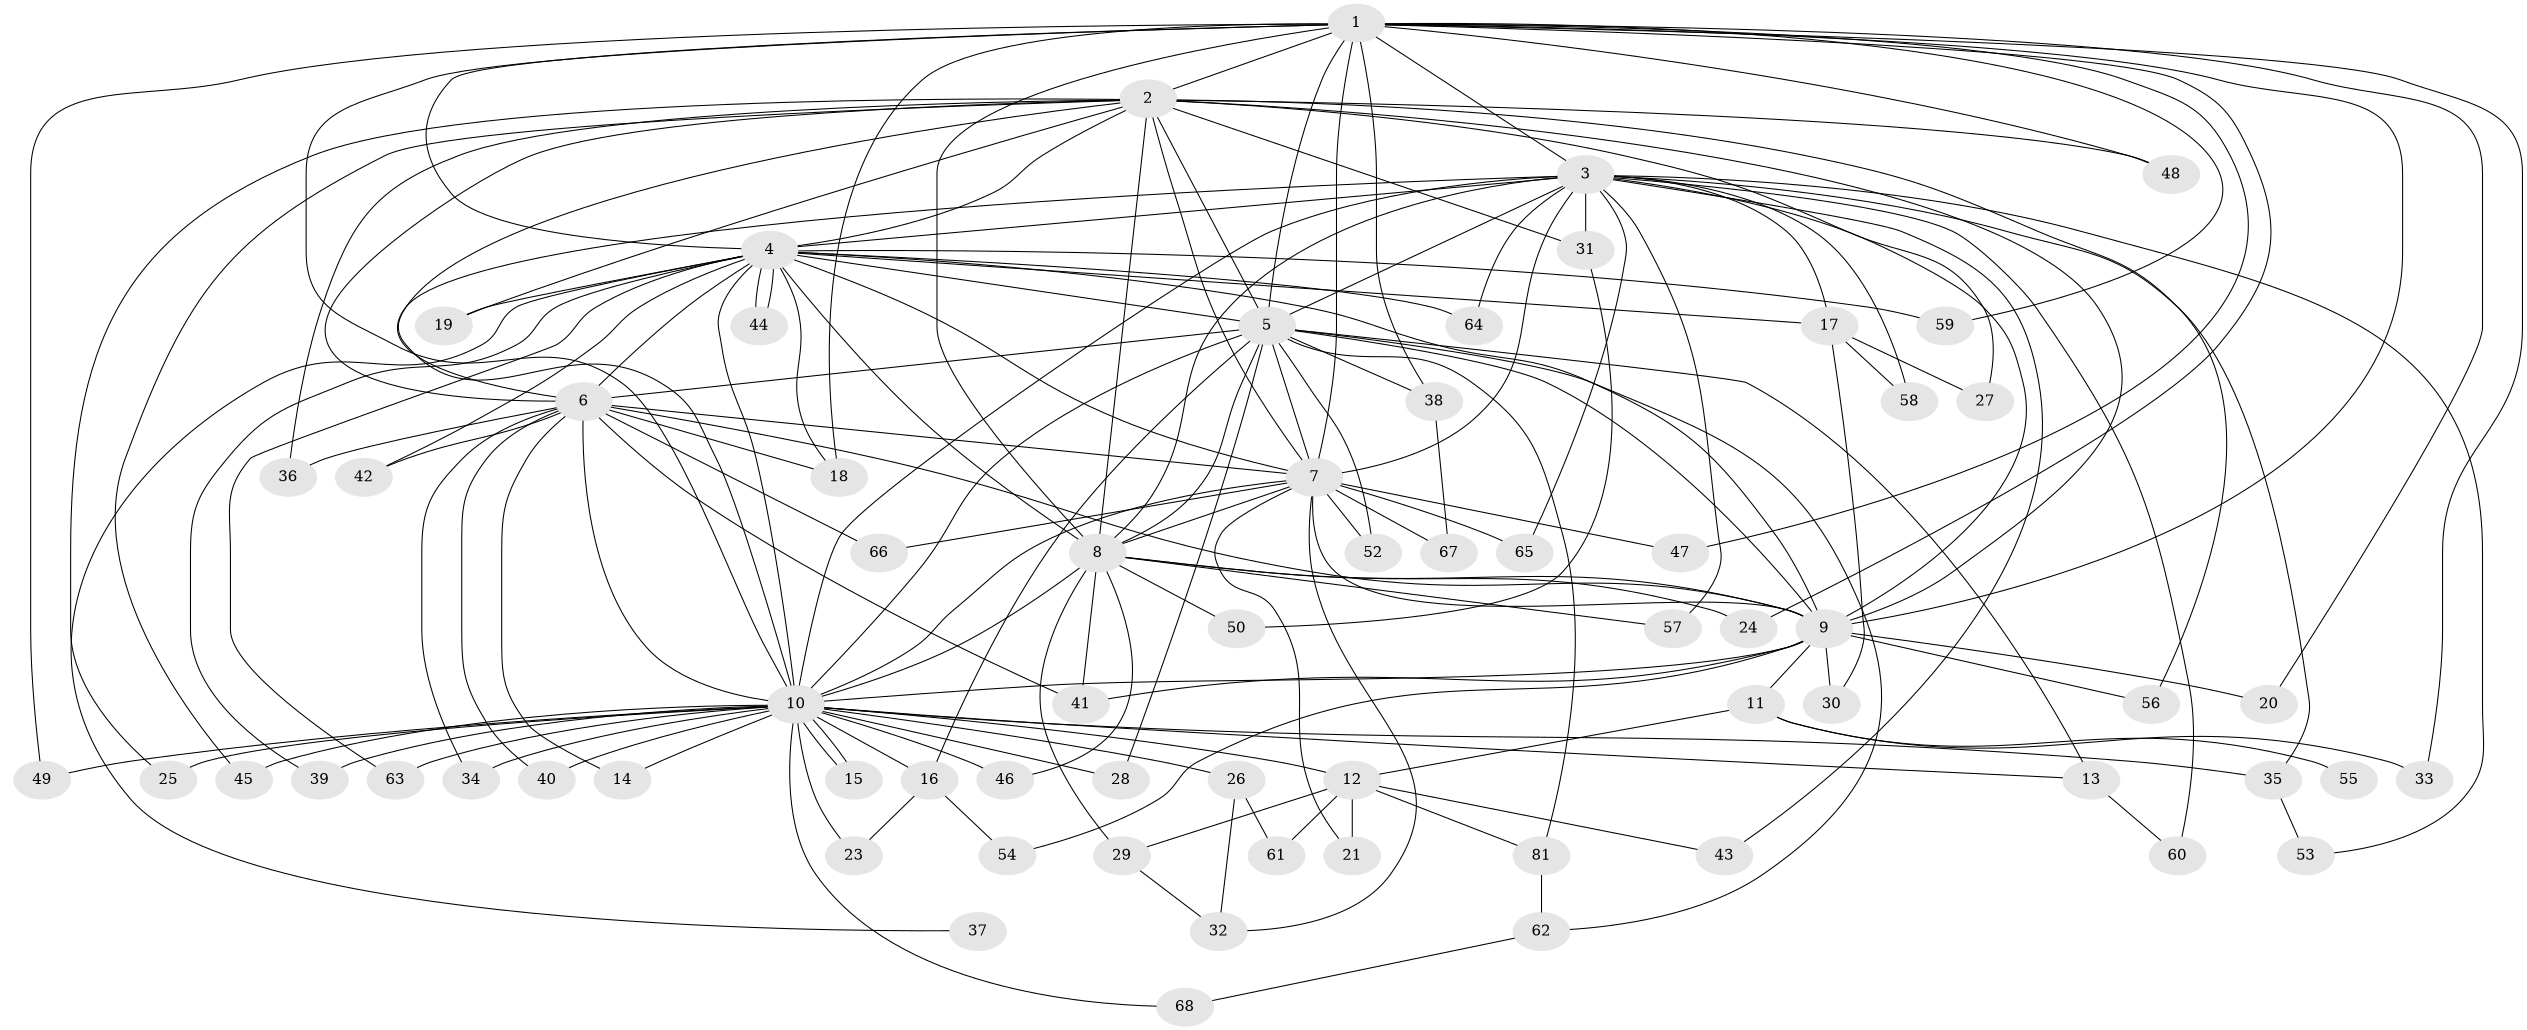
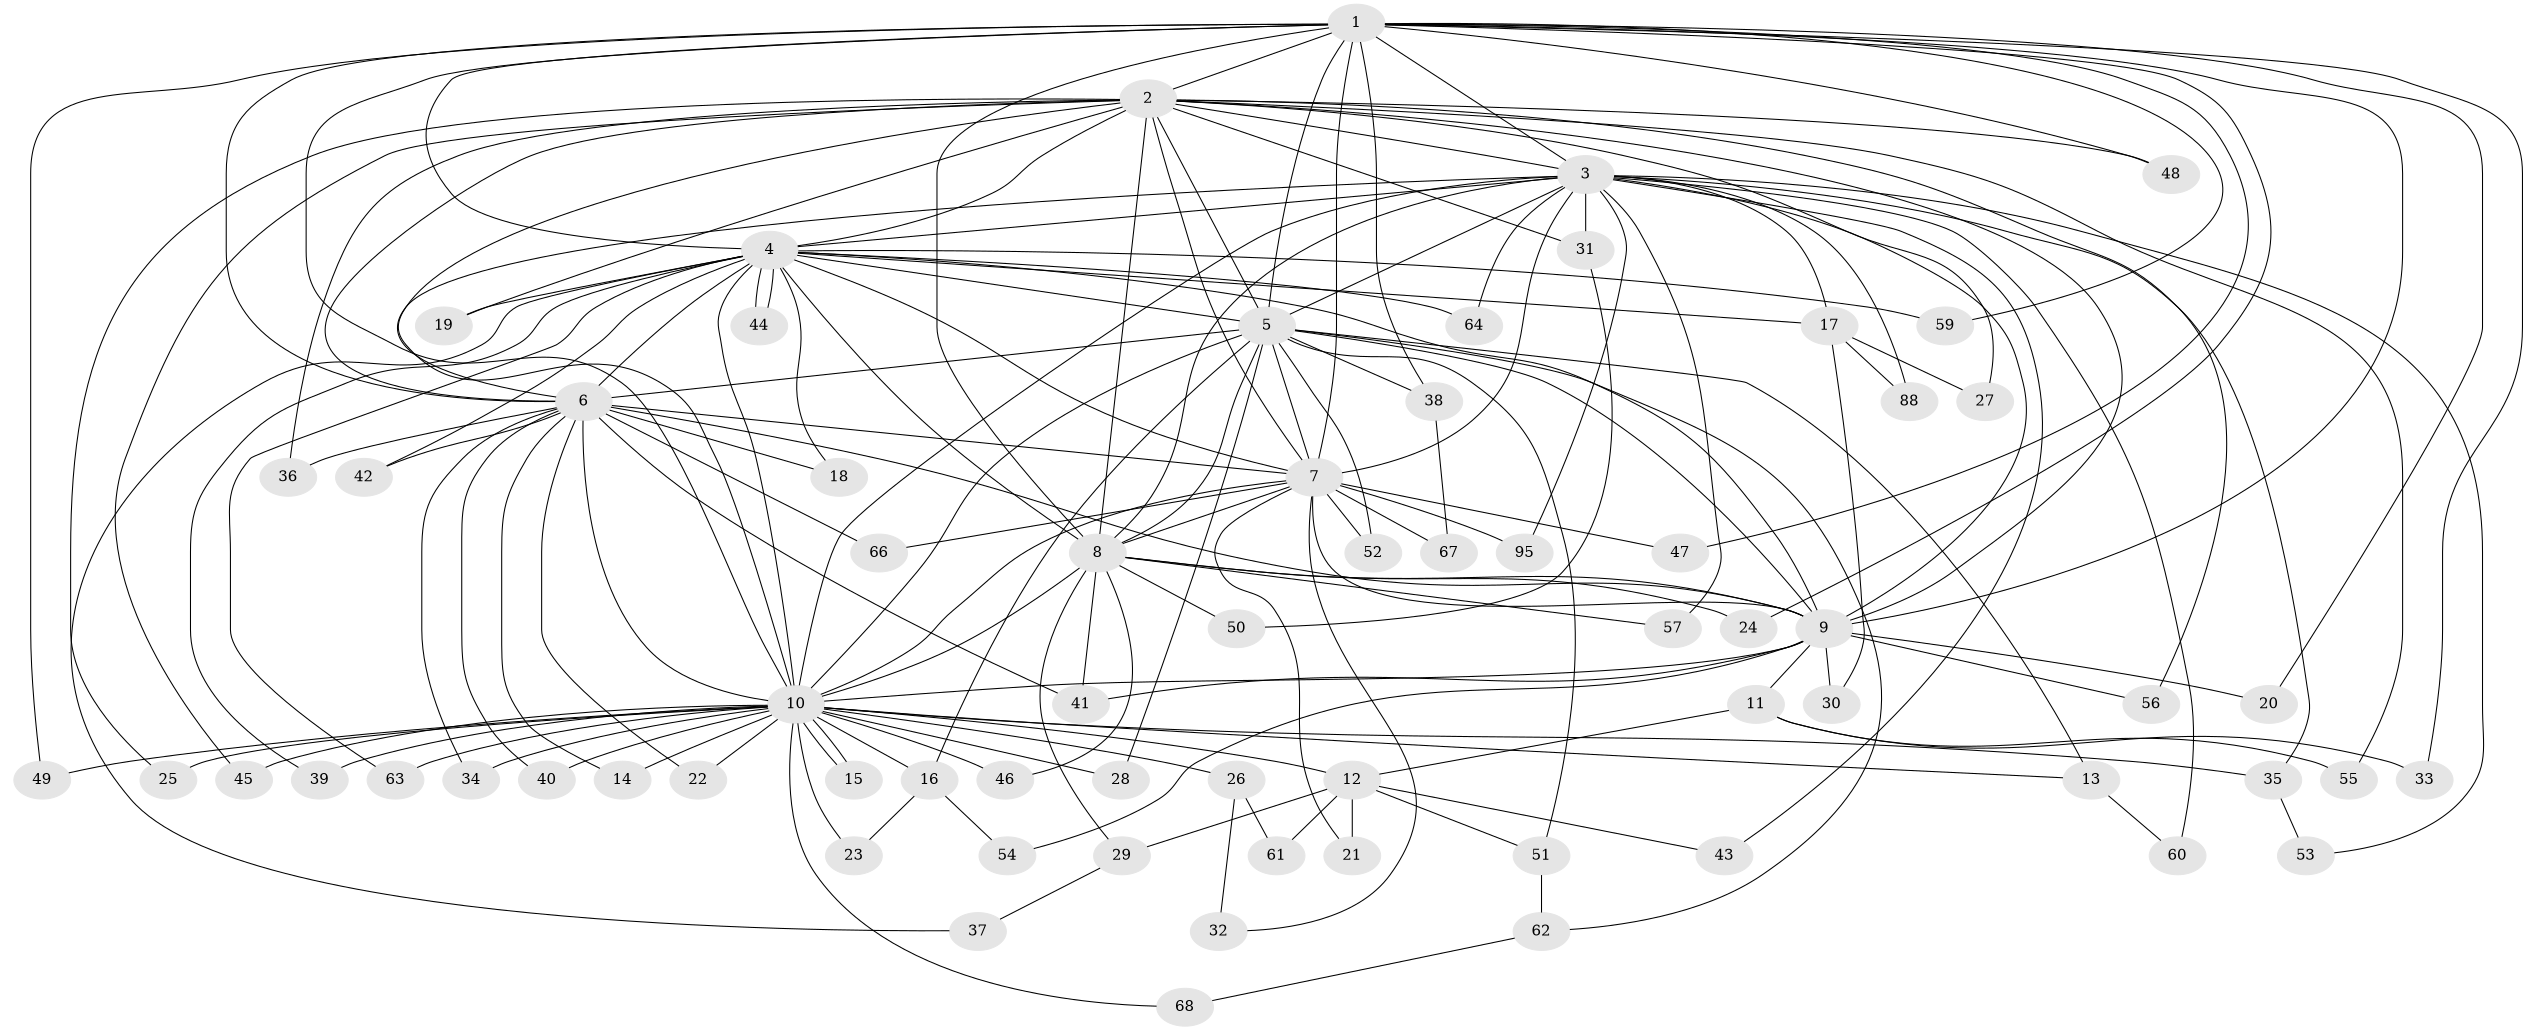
(927, 77) -> (308, 75)
none -> (1367, 135)
none -> (1998, 184)
(1910, 402) -> (1910, 402)
(1525, 553) -> (1525, 553)
none -> (698, 780)
(1542, 856) -> (1542, 856)
(1170, 894) -> (1050, 894)
